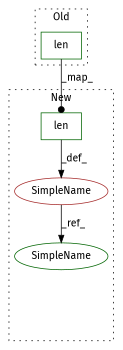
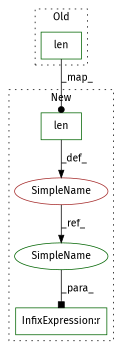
none -> (61, 321)
